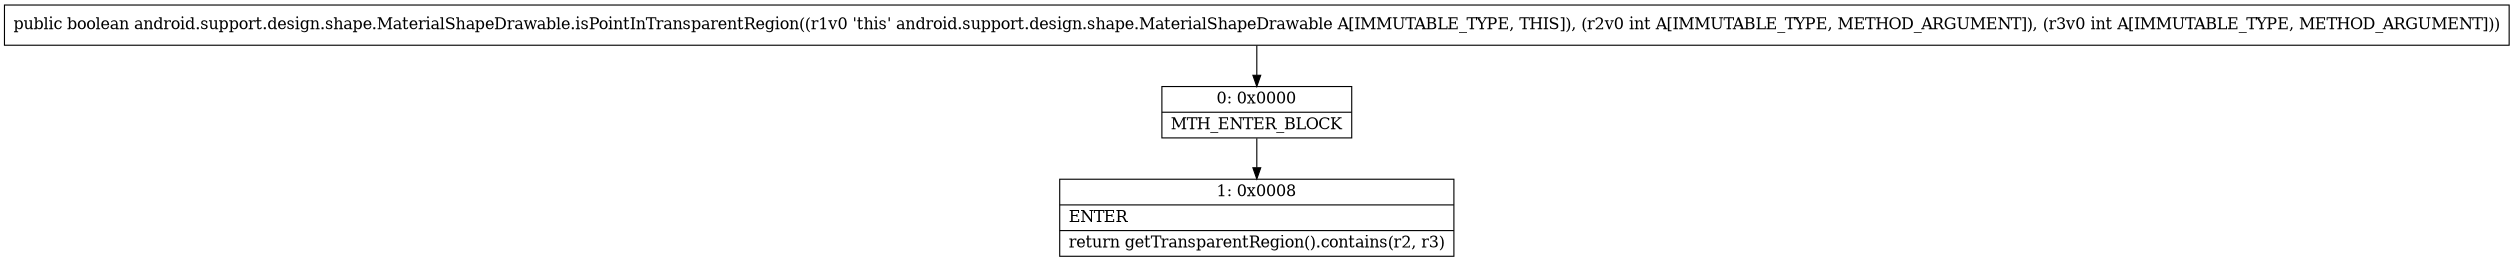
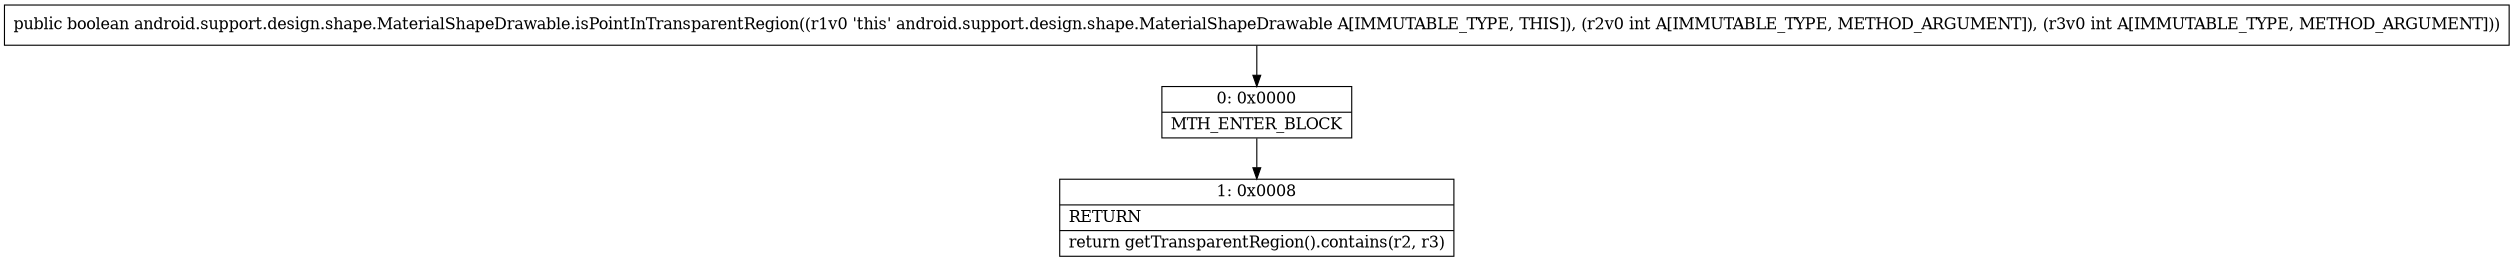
(1098, 217) -> (1105, 217)
